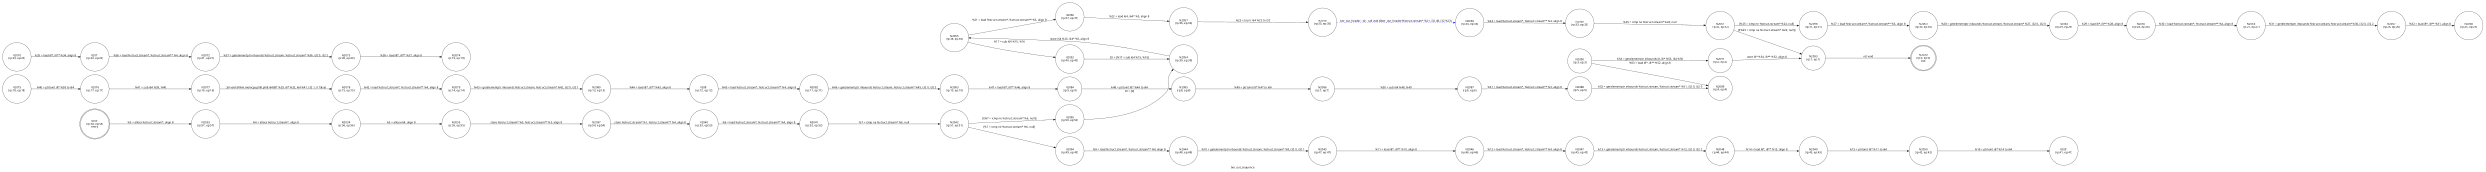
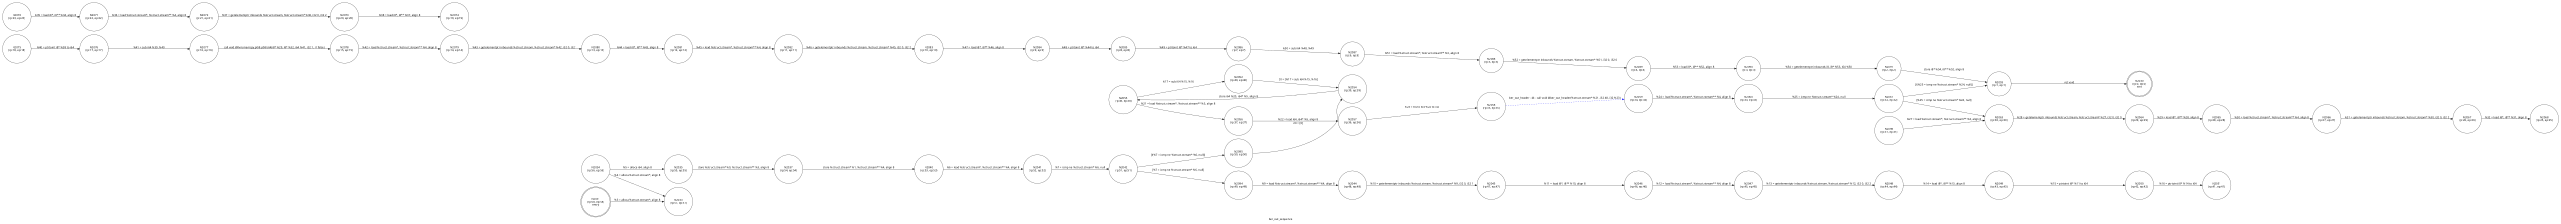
(1766, 26) -> (1943, 109)
(1649, 74) -> (1693, 69)
(275, 124) -> (636, 185)
